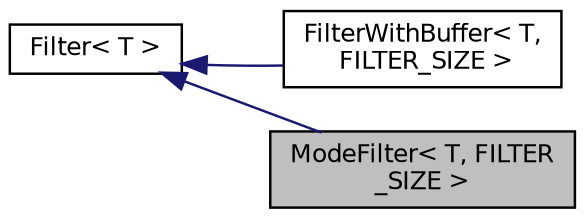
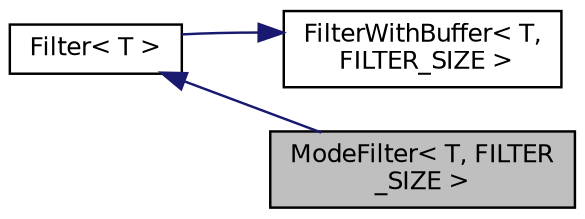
(245, 66) -> (220, 33)
